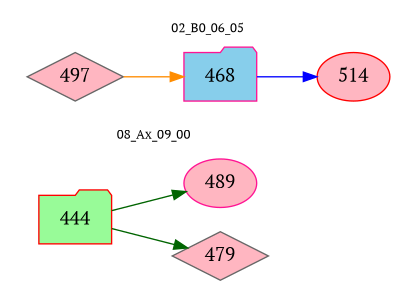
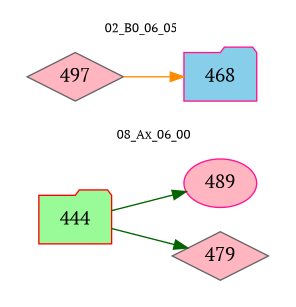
(353, 77) -> none
(154, 135) -> (154, 135)
